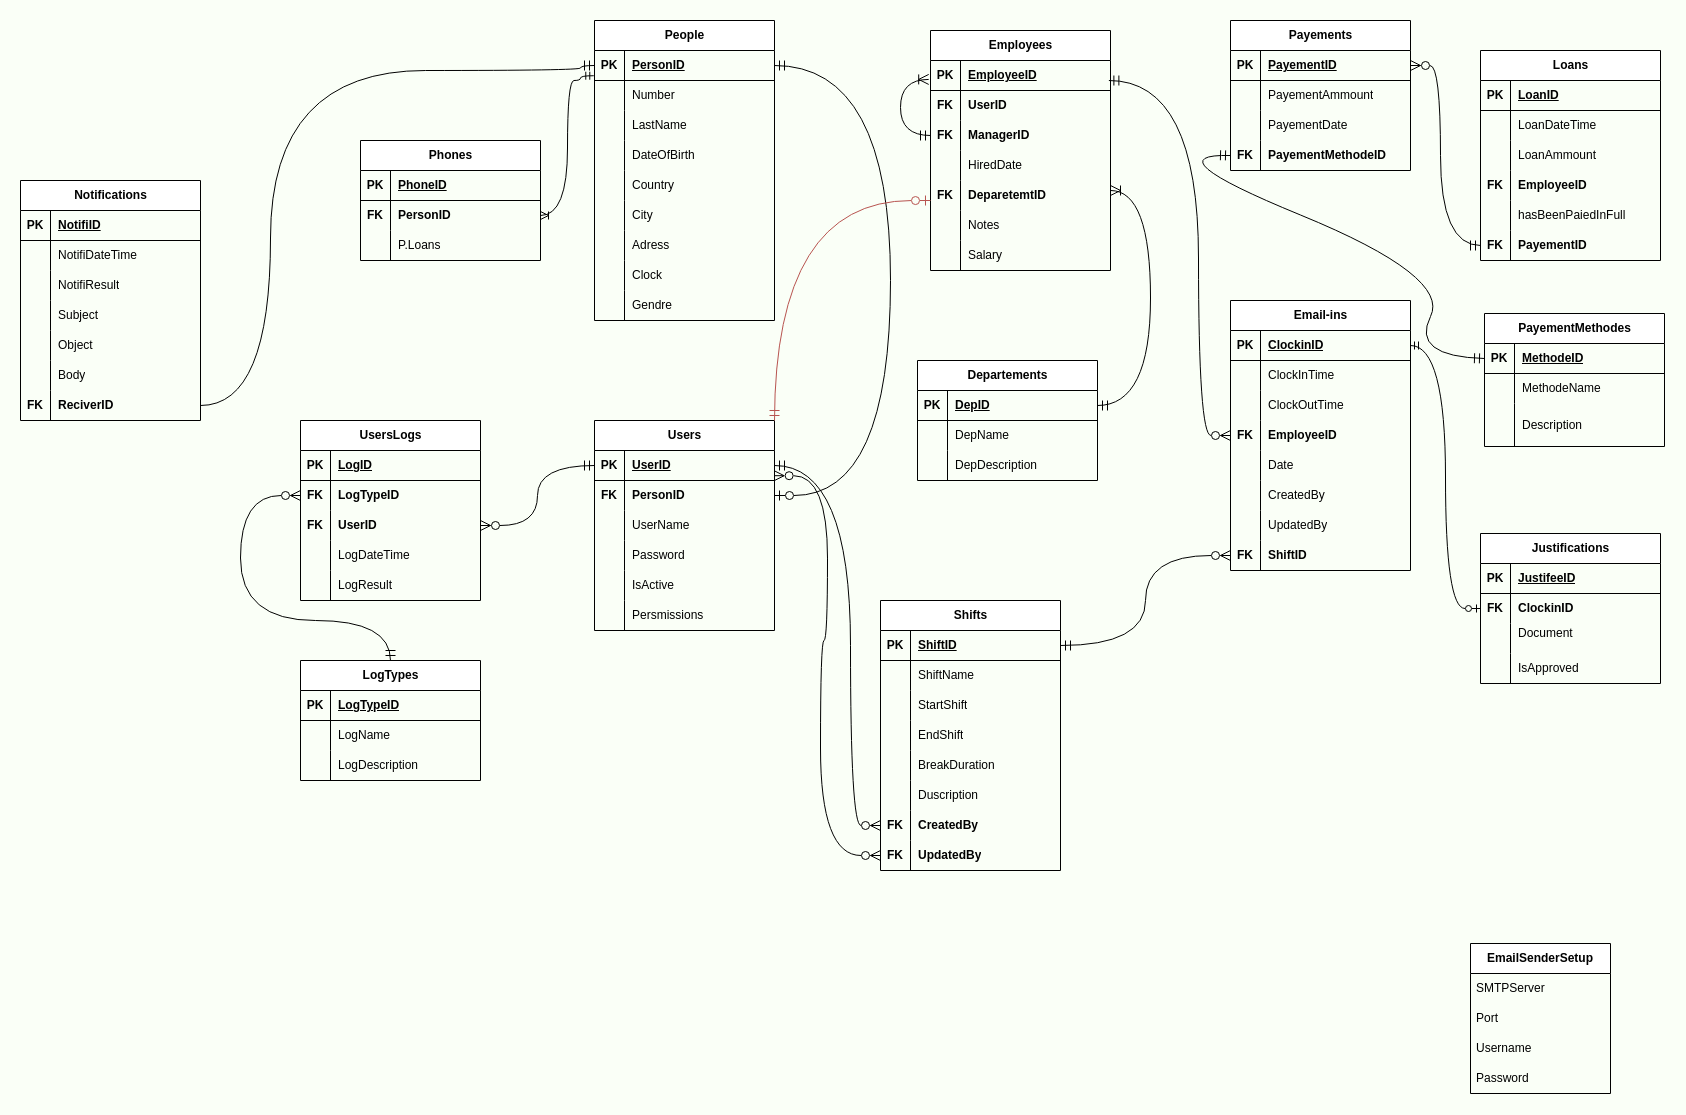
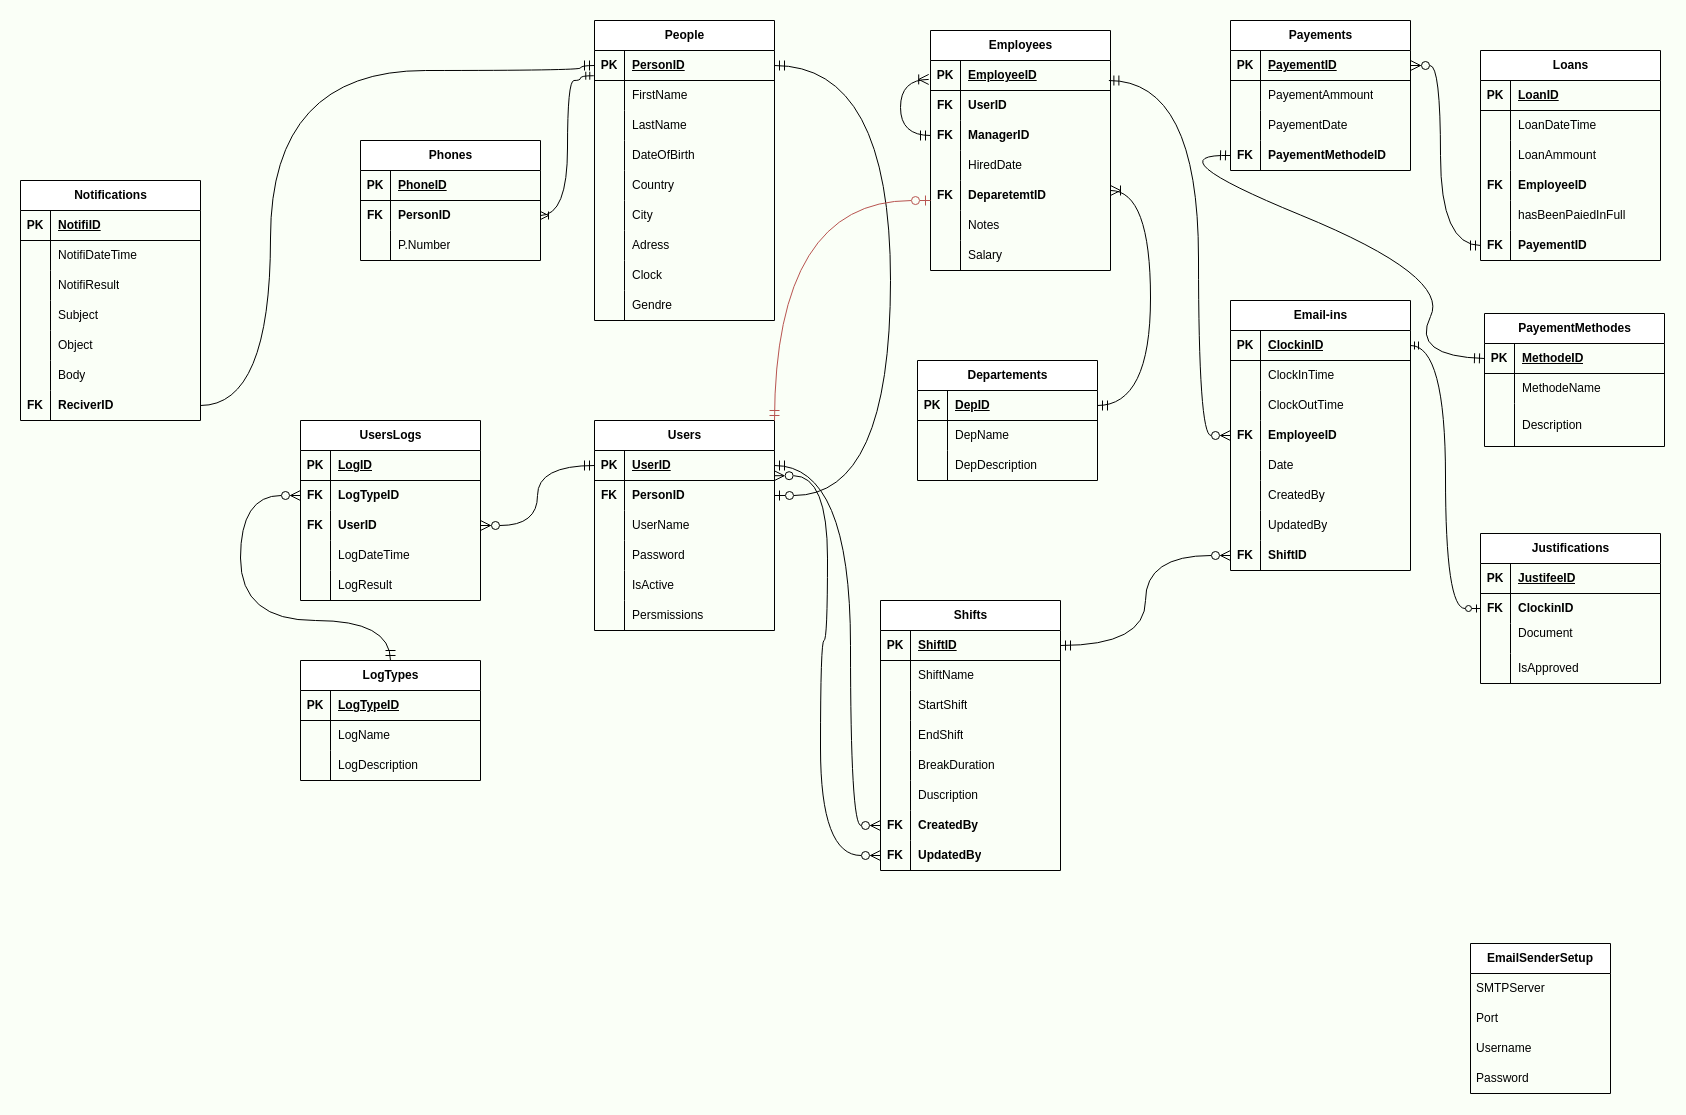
(653, 96) -> (661, 96)
(420, 246) -> (424, 246)
